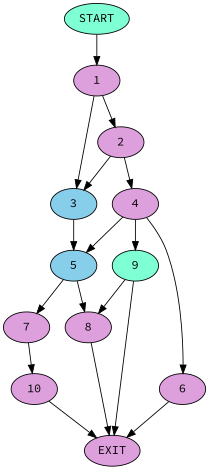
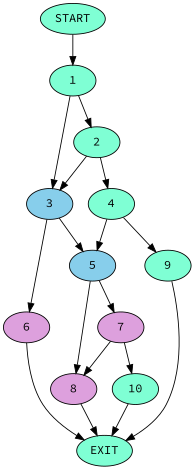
(97, 81) -> (73, 81)
(121, 142) -> (97, 142)
(135, 204) -> (111, 204)
(176, 288) -> (39, 261)
(114, 293) -> (100, 355)
(34, 389) -> (135, 389)
(112, 451) -> (105, 451)
